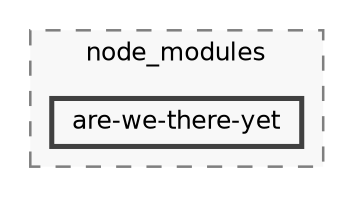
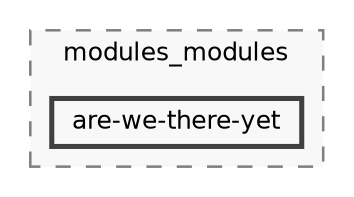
(177, 54) -> (177, 54)
